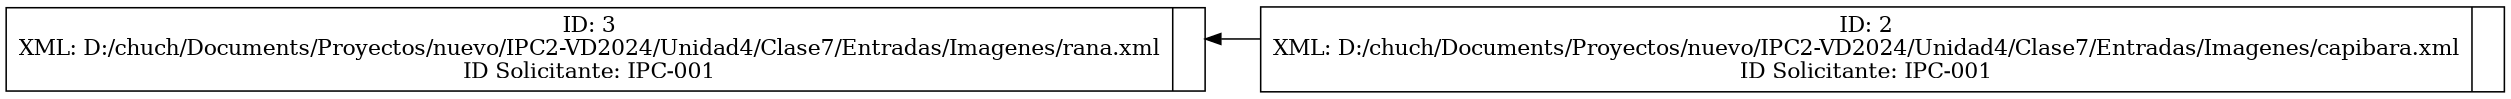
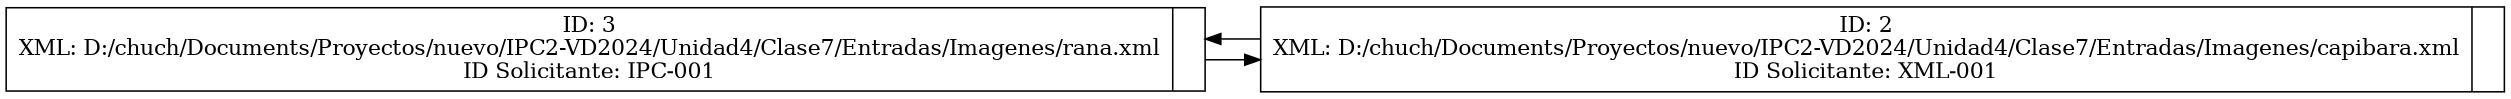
none -> (1225, 60)
(1866, 72) -> (1866, 72)
